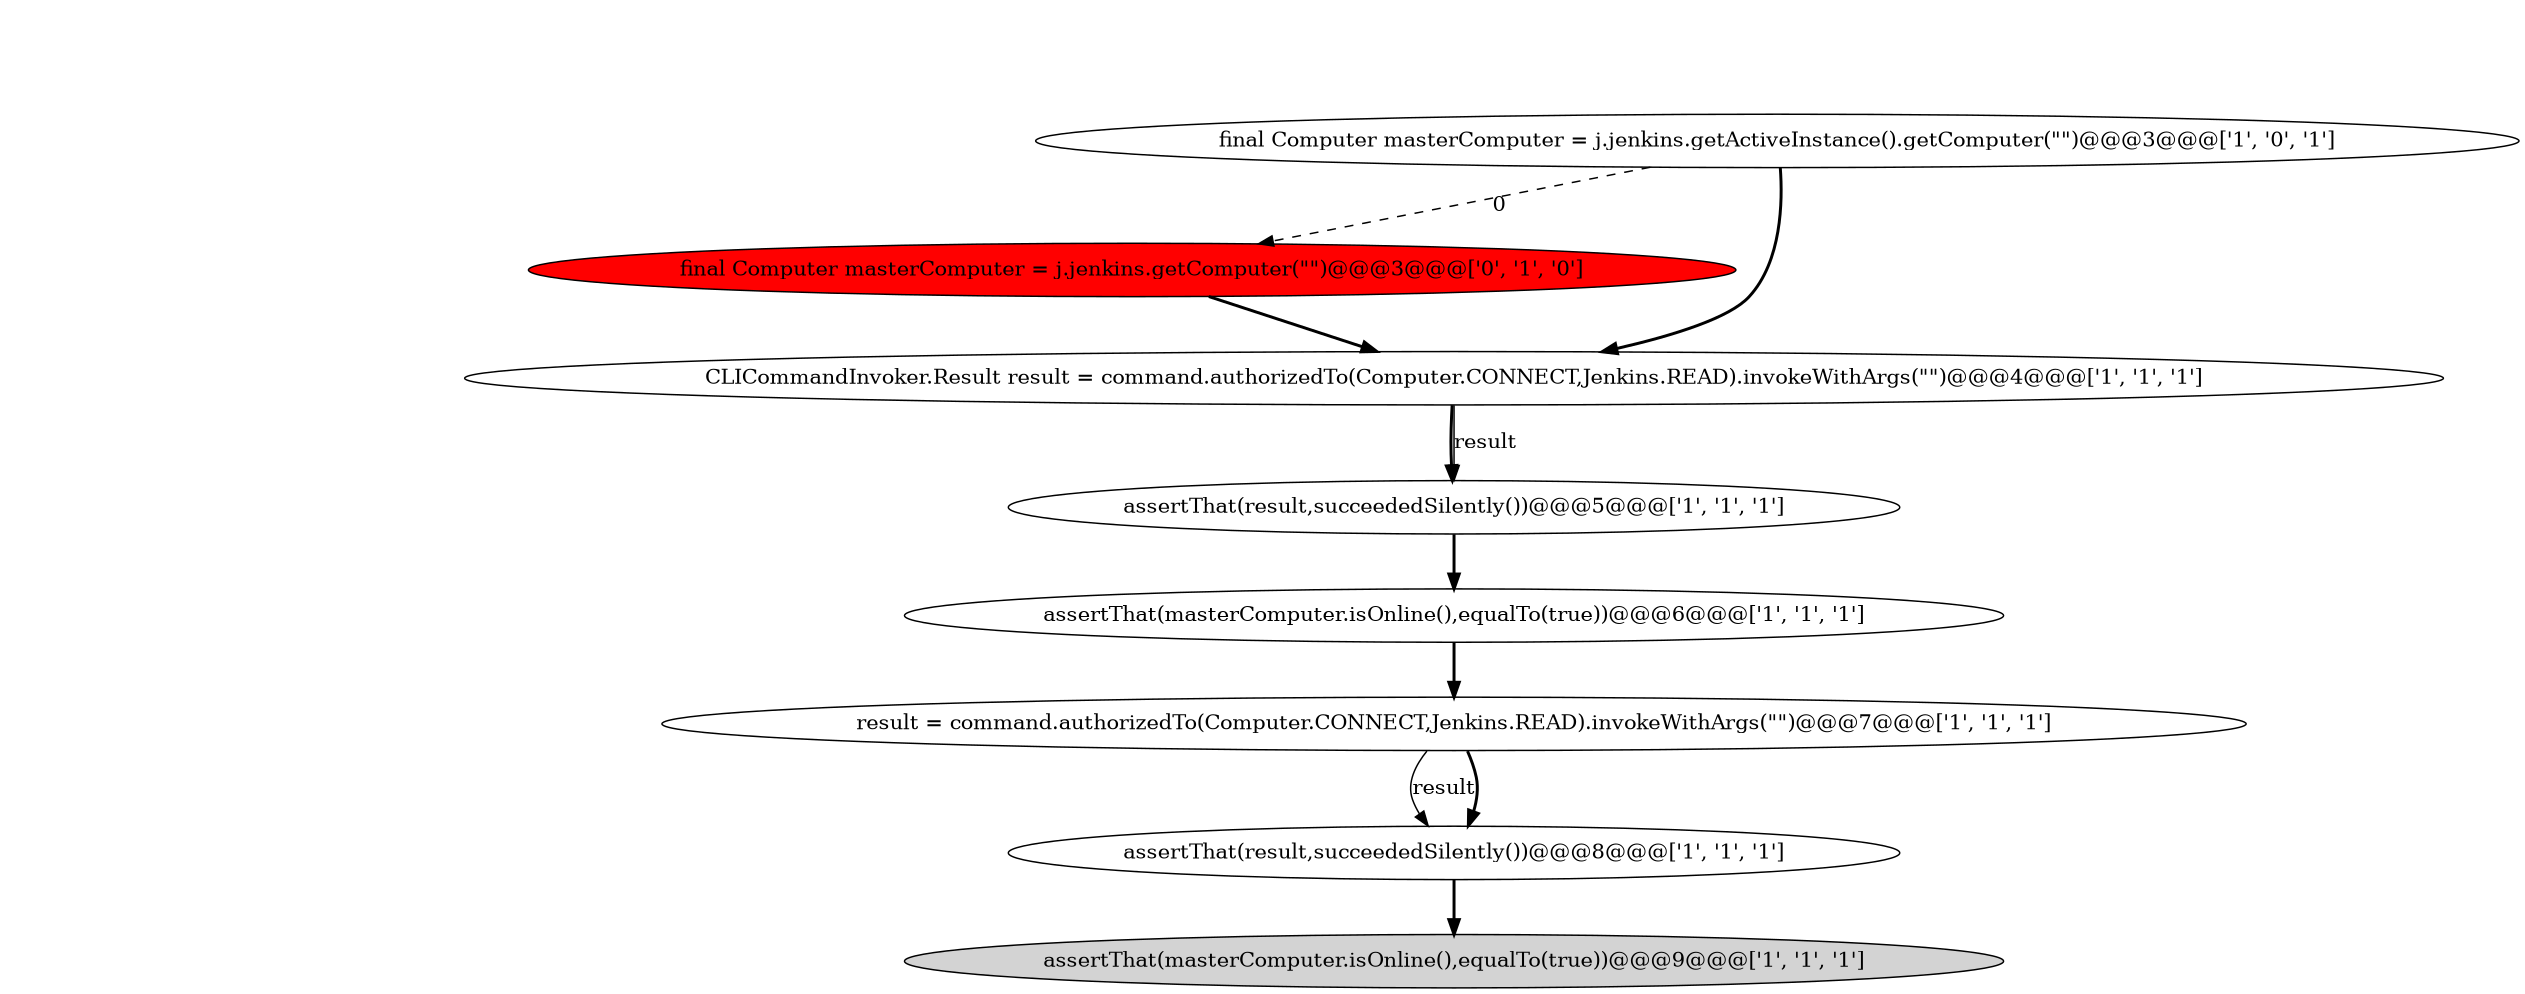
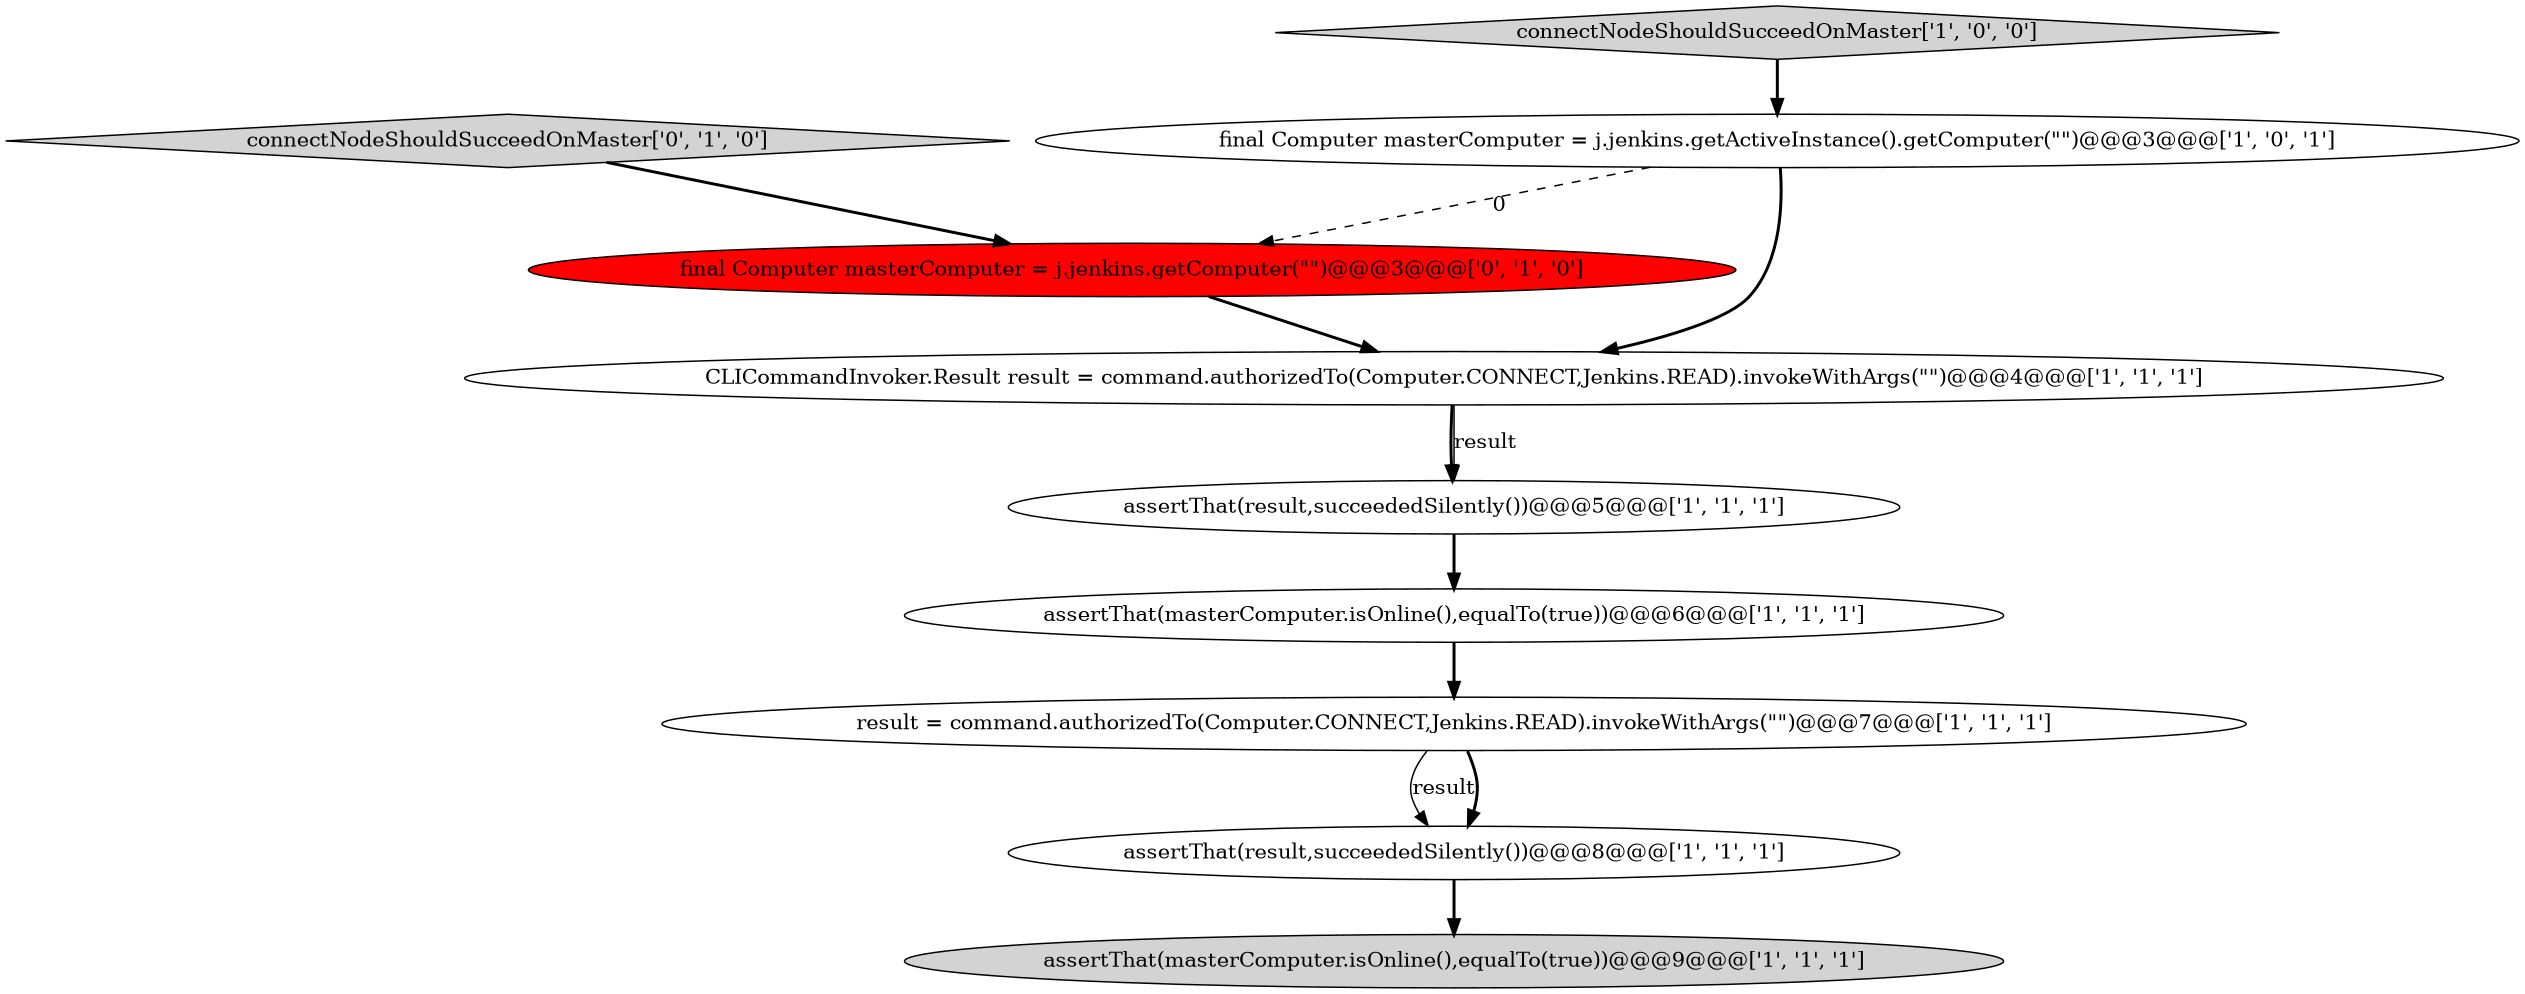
none -> (1777, 33)
none -> (508, 141)
